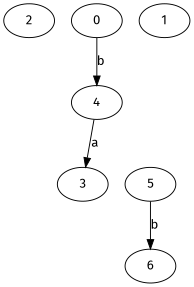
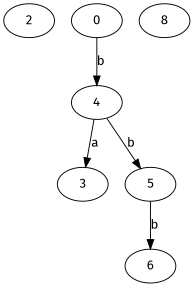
(165, 21) -> (165, 21)
none -> (121, 140)
